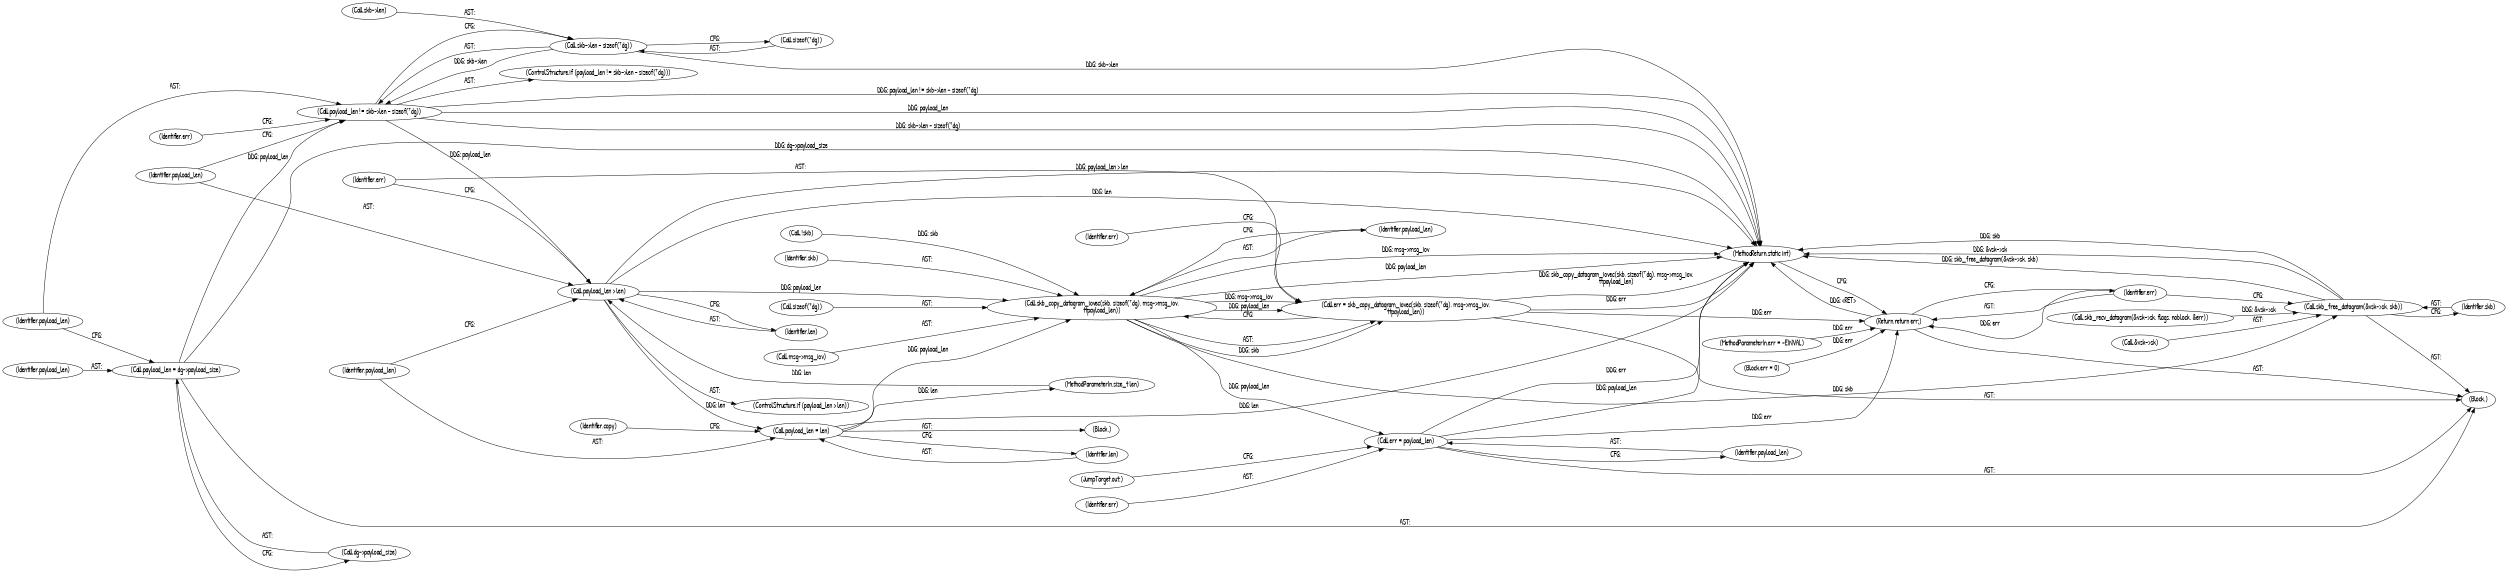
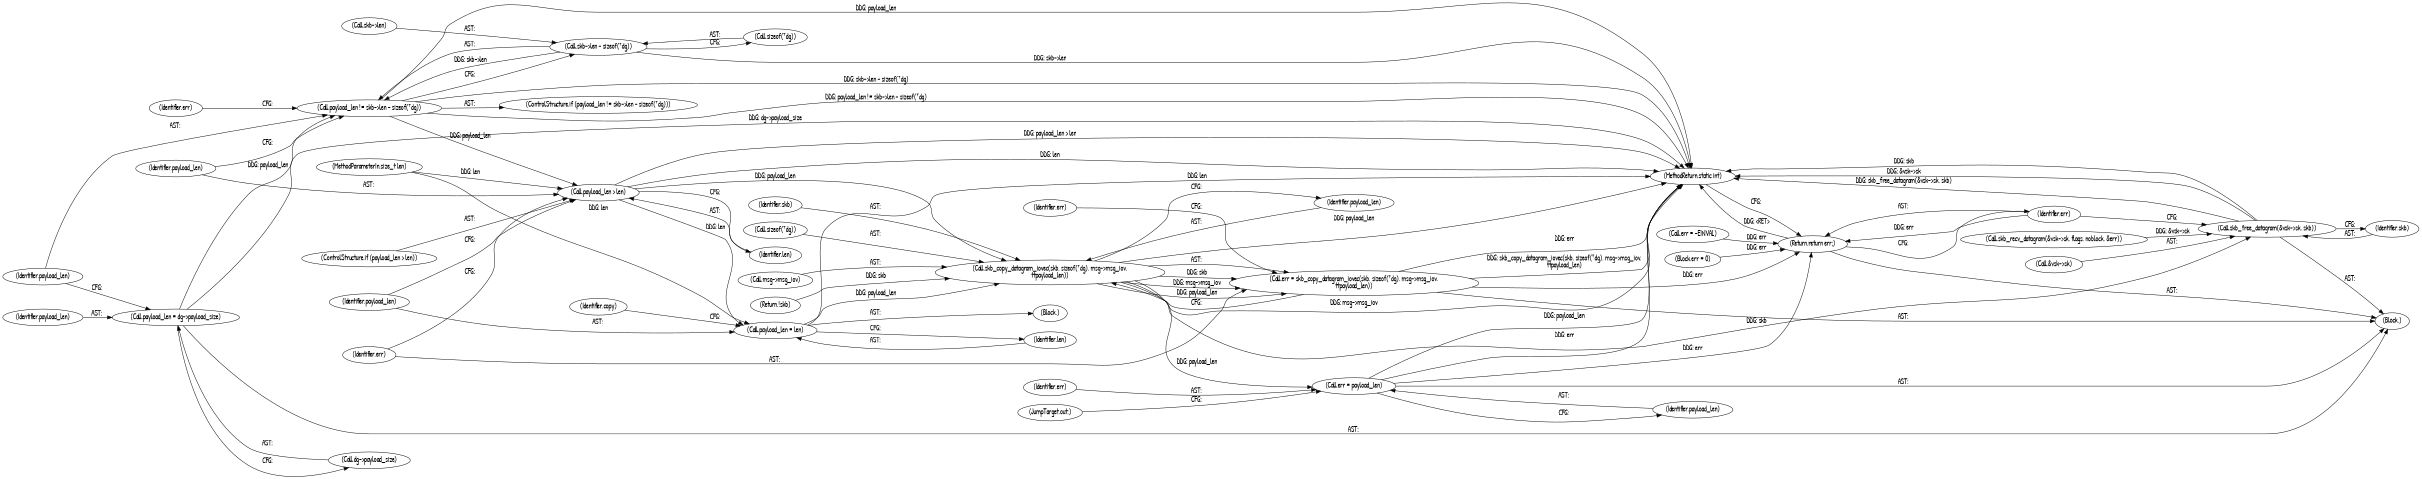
(801, 234) -> (775, 305)
(1762, 344) -> (1693, 234)
(660, 363) -> (483, 226)
(941, 398) -> (579, 245)
